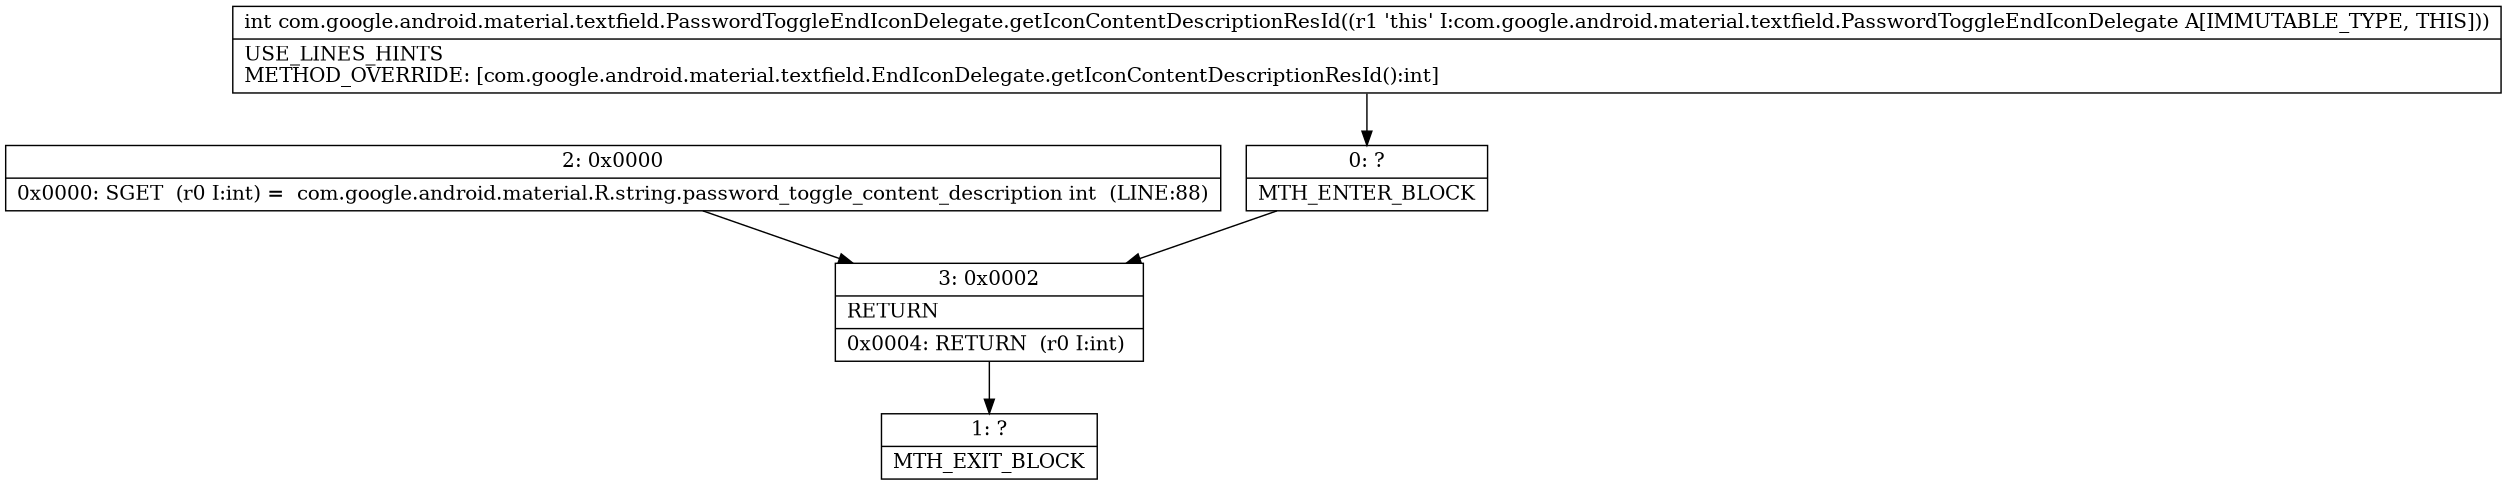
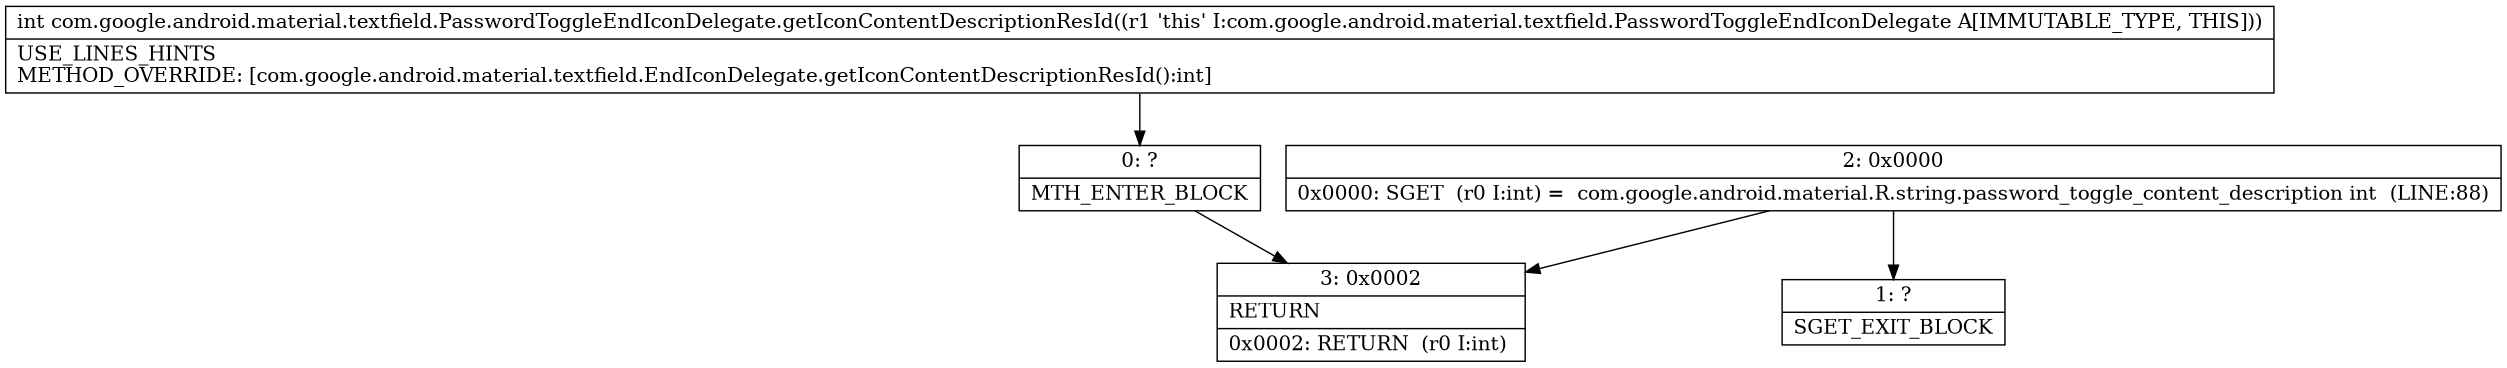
(989, 344) -> (1371, 344)
(989, 380) -> (1894, 238)
(989, 462) -> (1894, 328)
